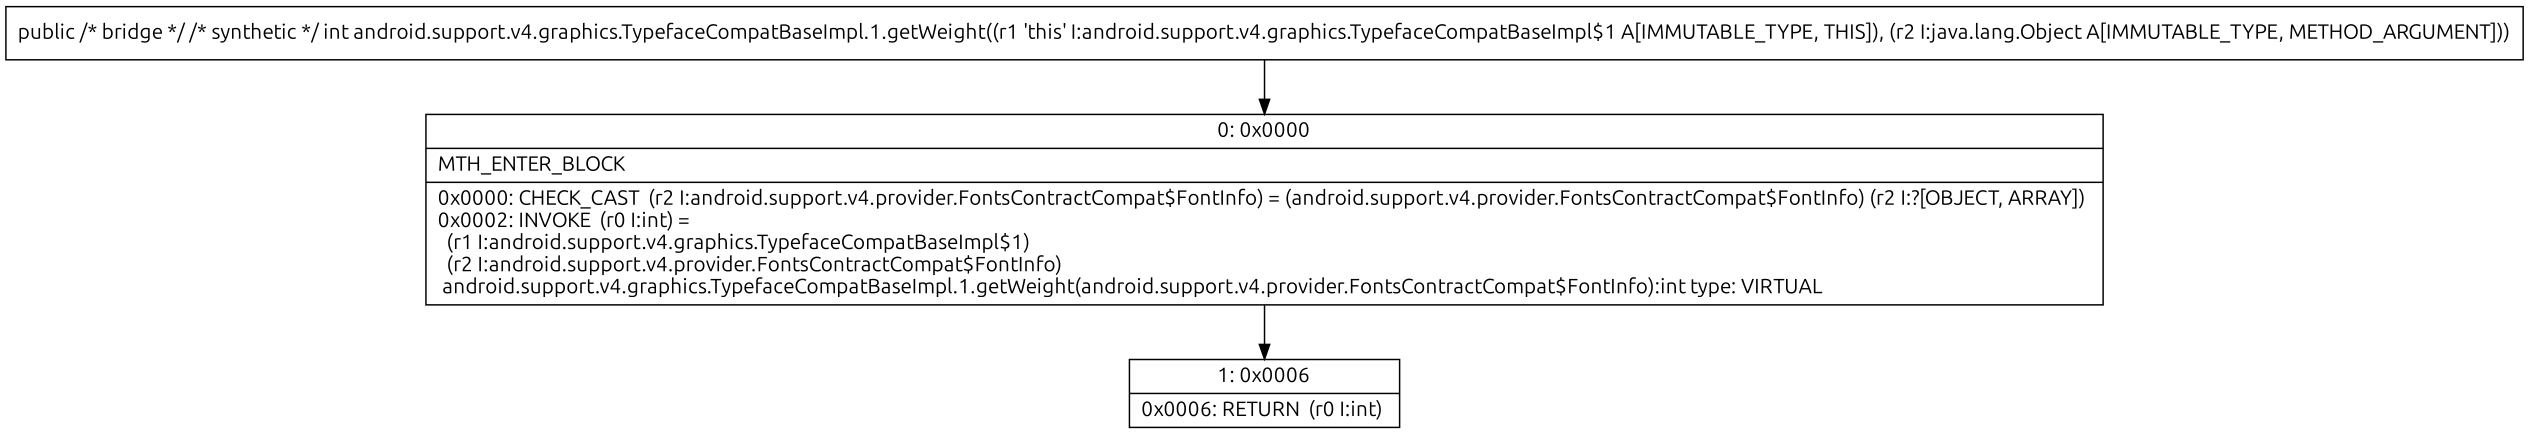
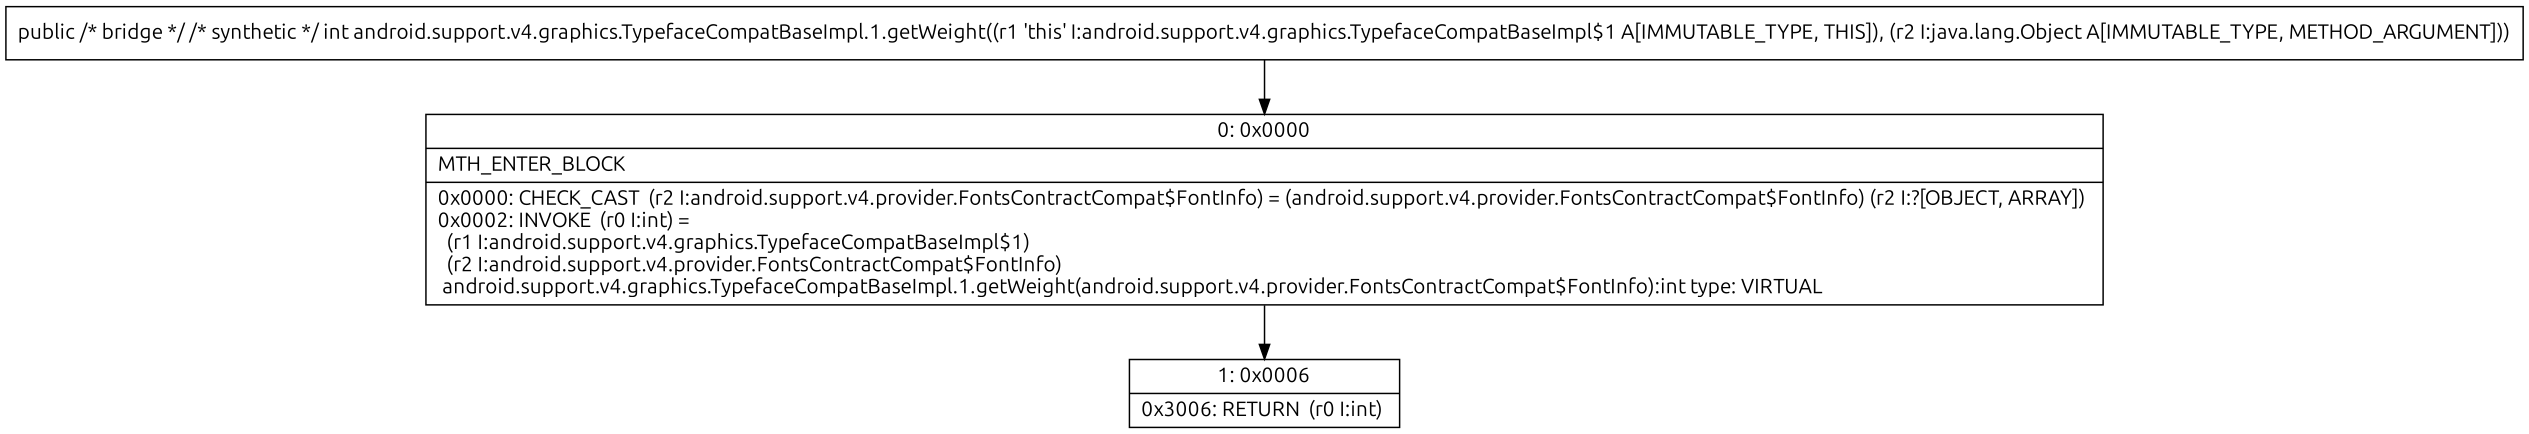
(1265, 410) -> (1265, 410)
